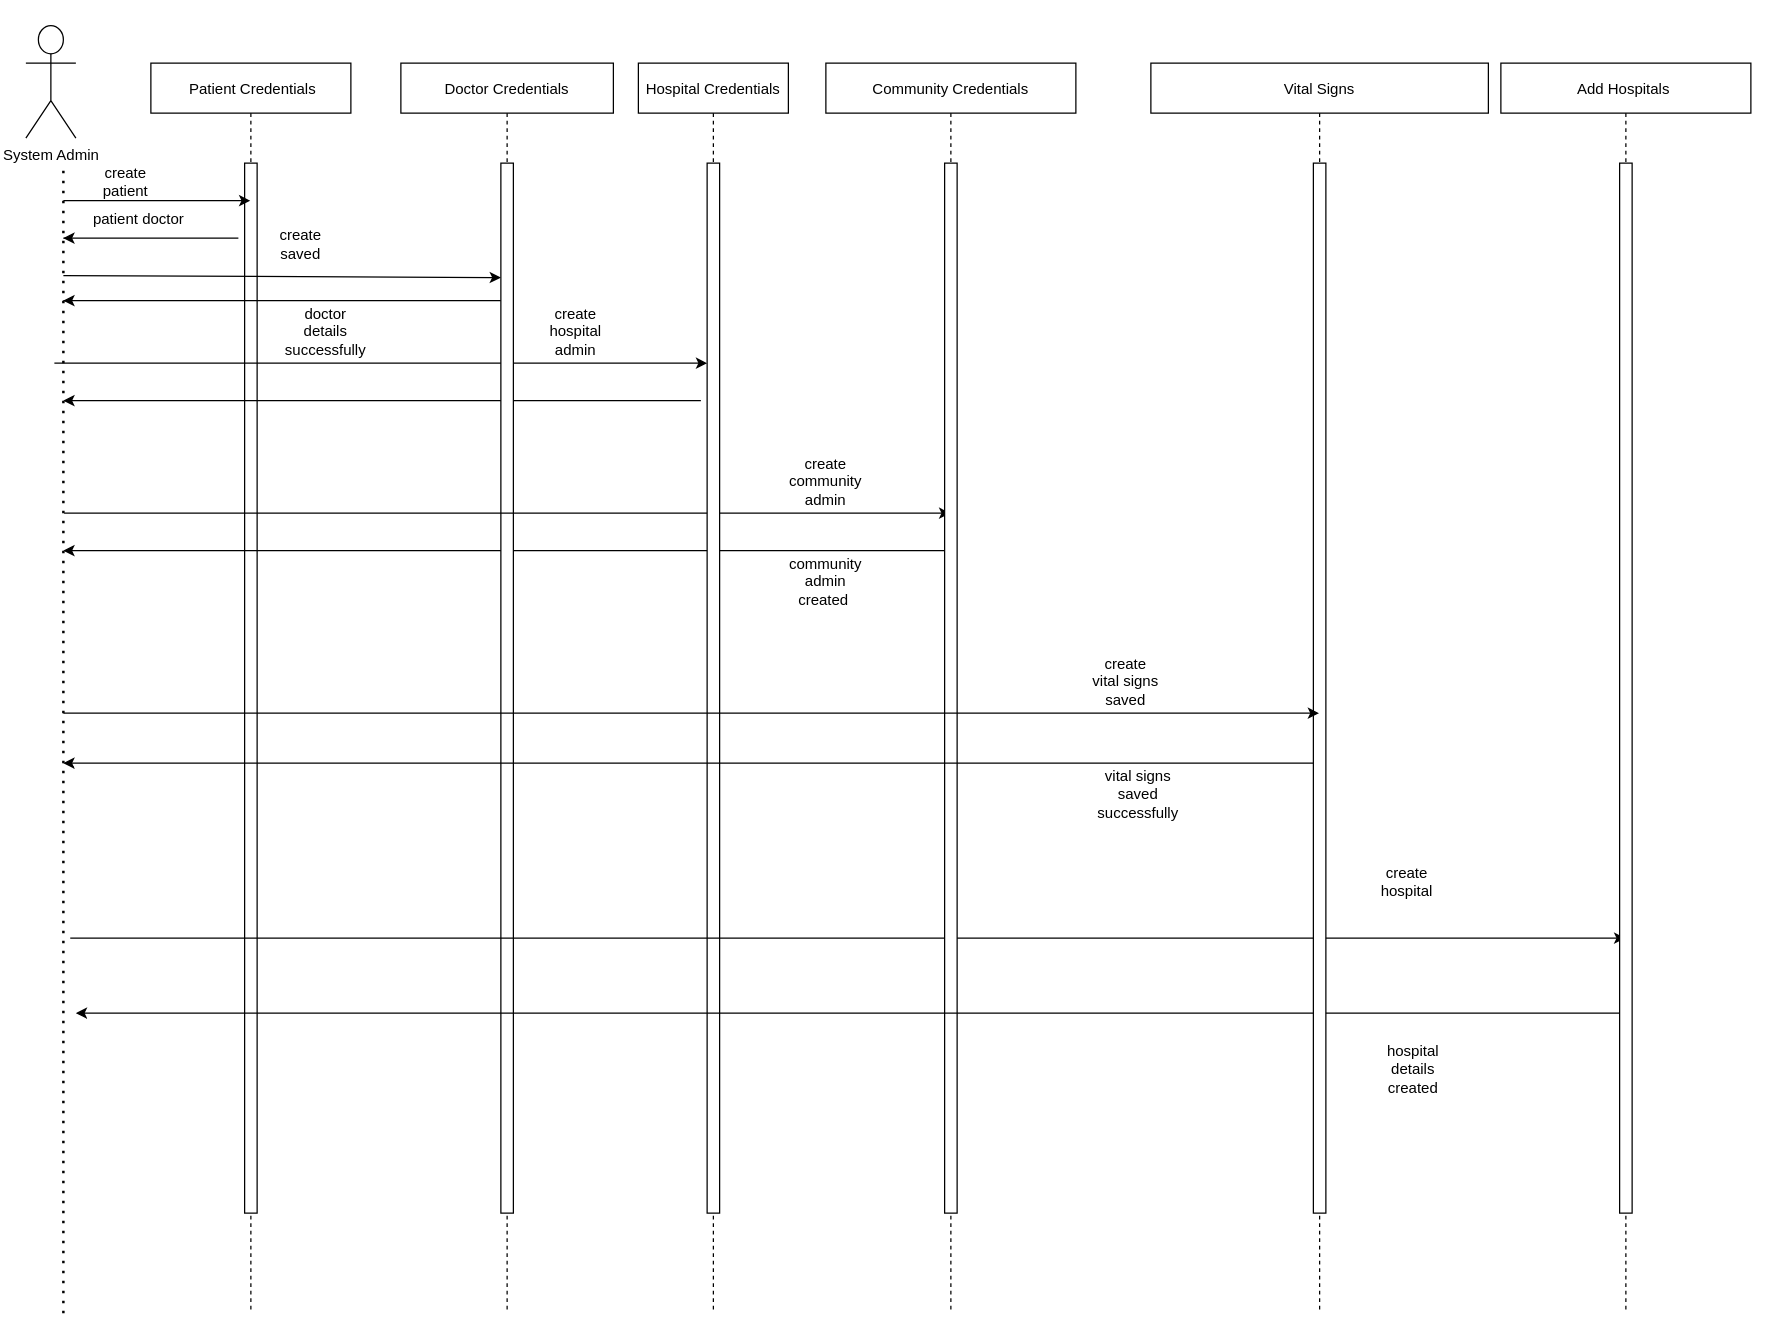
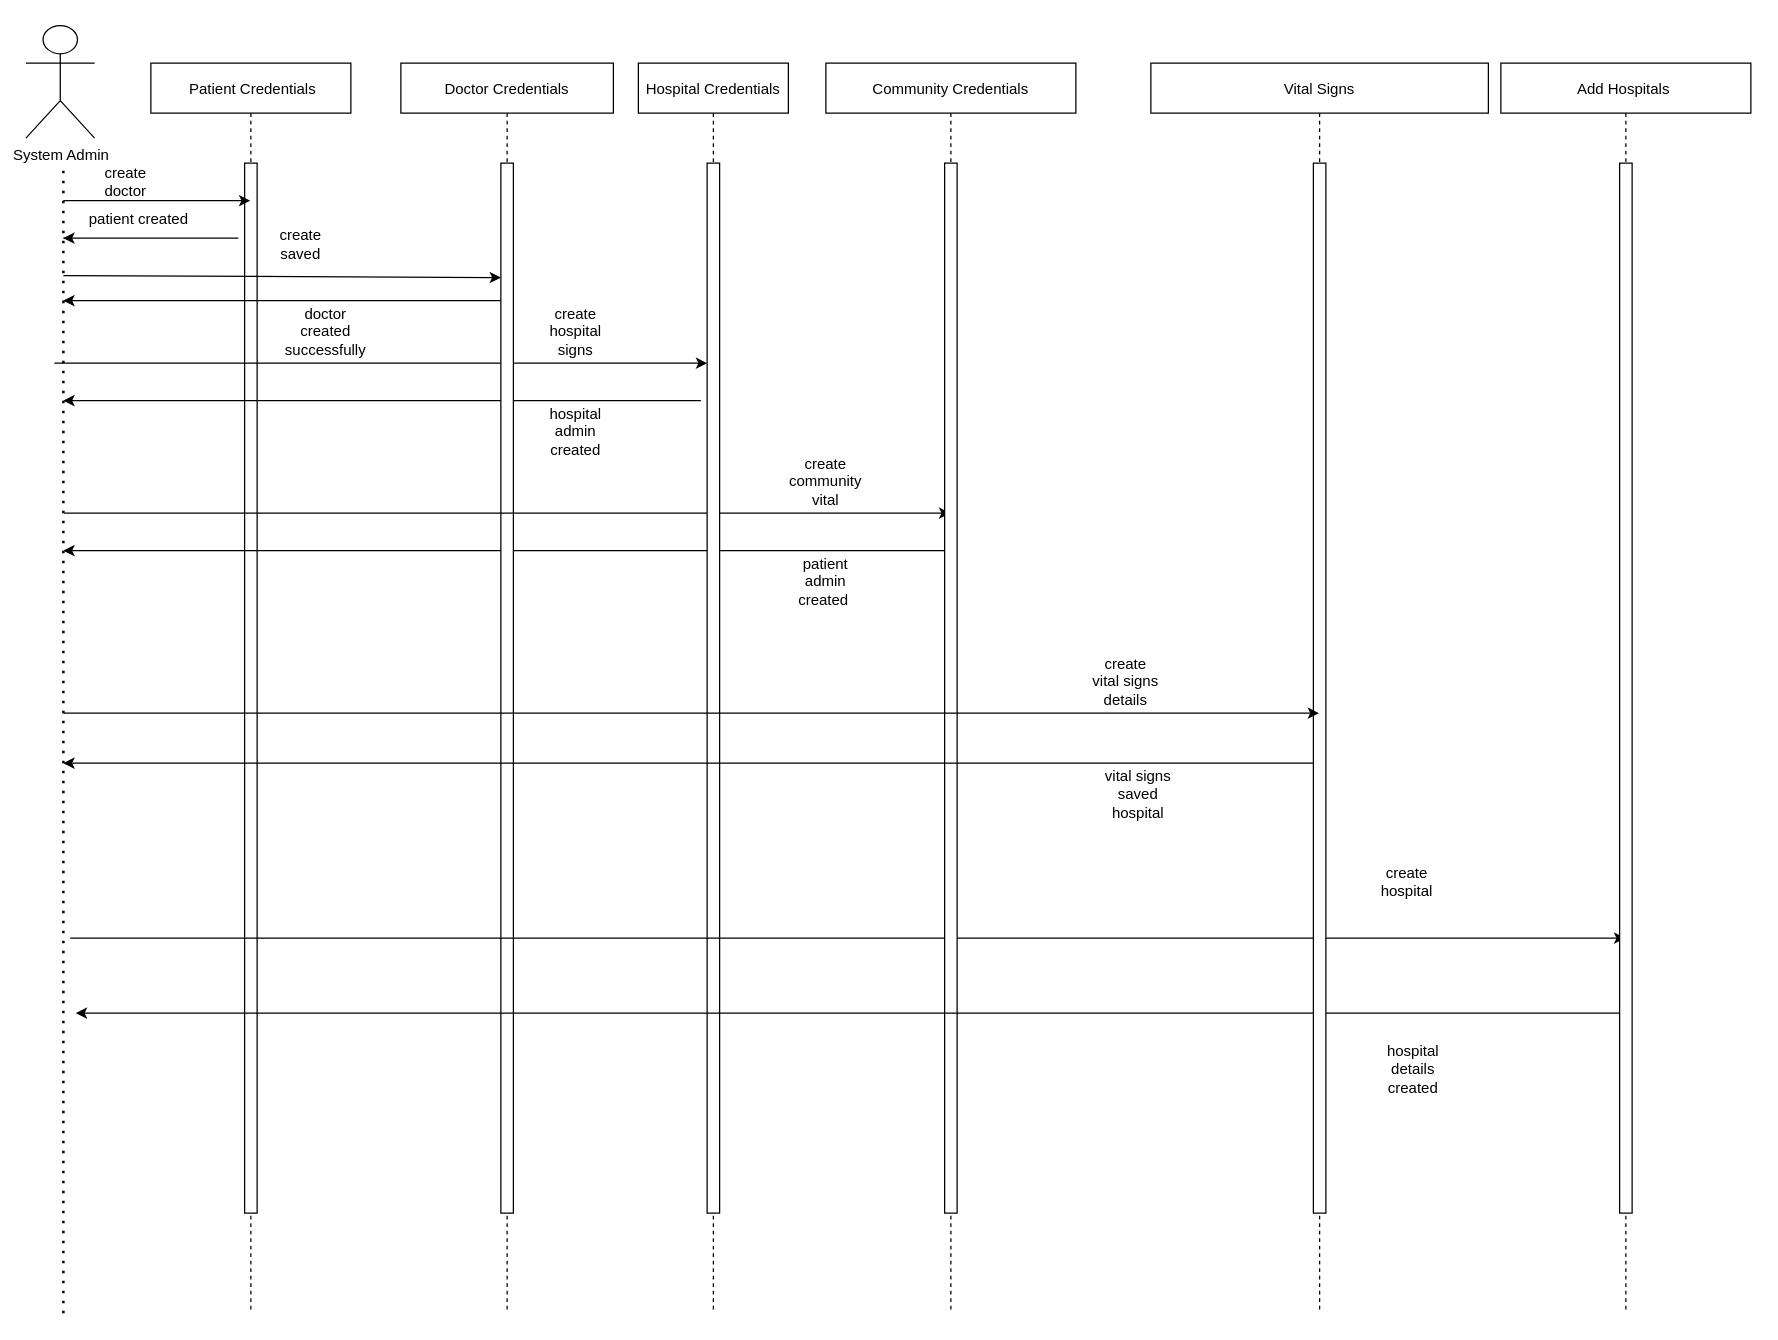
(51, 82) -> (60, 82)
(126, 182) -> (126, 182)
(139, 219) -> (139, 219)
(326, 332) -> (326, 332)
(576, 332) -> (576, 332)
none -> (576, 432)
(826, 482) -> (826, 482)
(826, 582) -> (826, 582)
(1126, 682) -> (1126, 682)
(1138, 794) -> (1138, 794)
